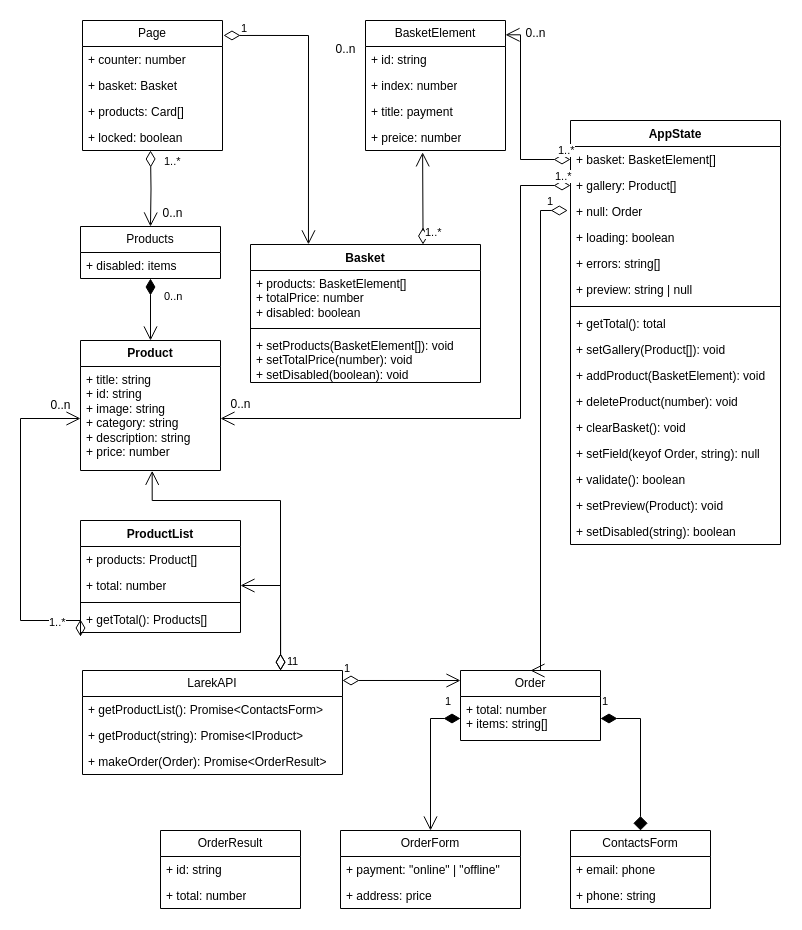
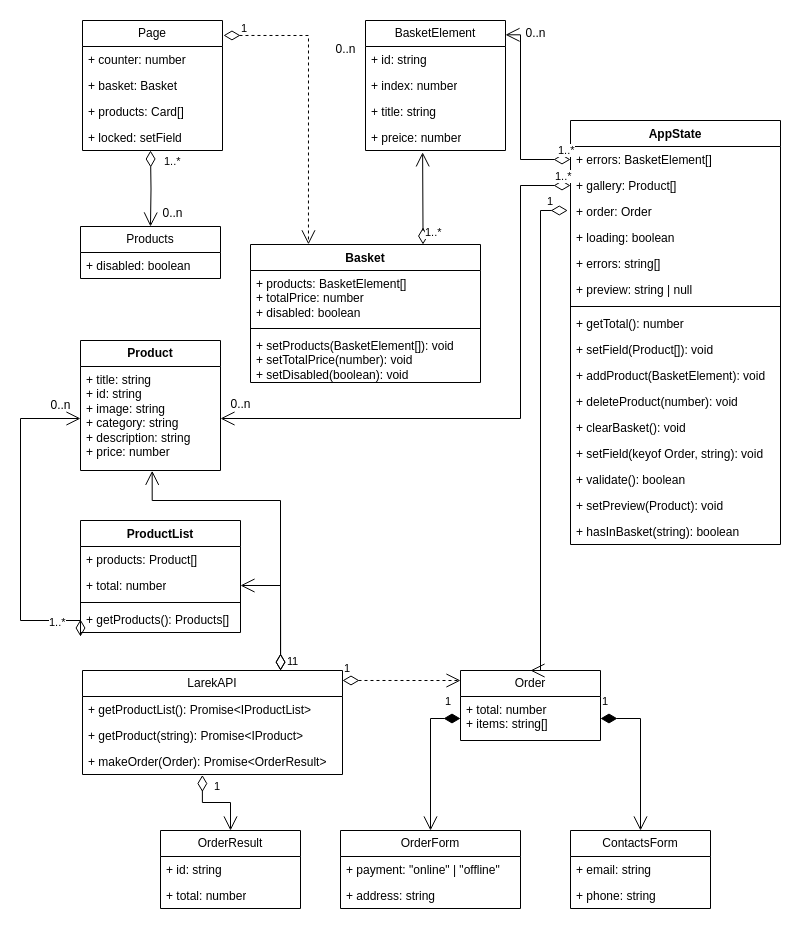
(308, 105) -> (308, 105)
(417, 113) -> (413, 113)
(138, 139) -> (140, 139)
(654, 161) -> (654, 161)
(612, 213) -> (619, 213)
(134, 267) -> (141, 267)
(151, 316) -> none
(633, 325) -> (637, 325)
(665, 351) -> (658, 351)
(677, 462) -> (677, 462)
(666, 533) -> (670, 533)
(161, 621) -> (162, 628)
(407, 680) -> (407, 680)
(214, 718) -> (214, 718)
none -> (223, 803)
(641, 816) -> (641, 821)
(616, 871) -> (618, 871)
(394, 897) -> (397, 897)
